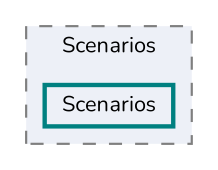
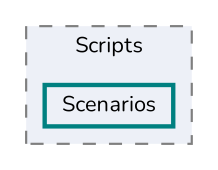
(109, 47) -> (109, 47)
